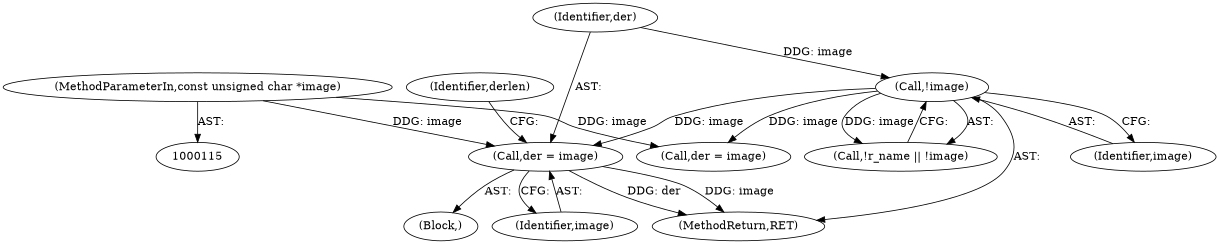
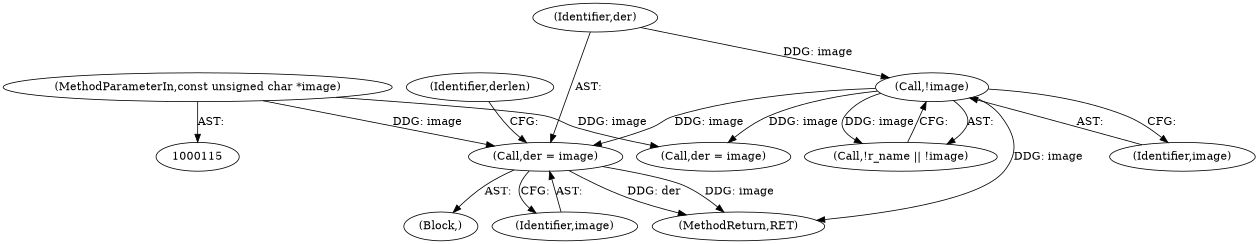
(1029, 157) -> (1048, 157)
